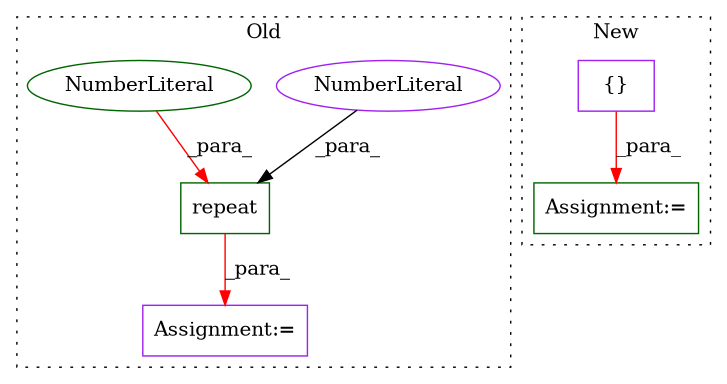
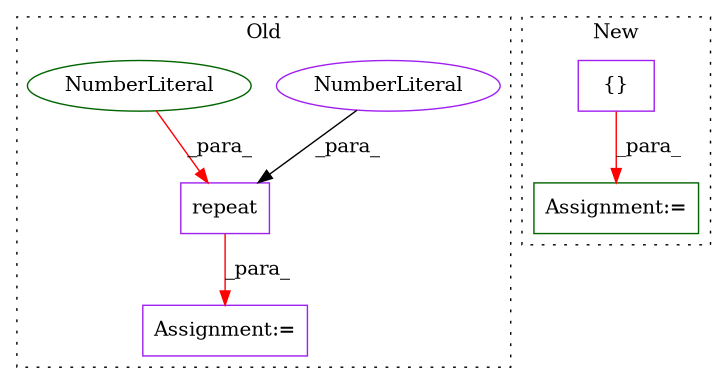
(225, 208) -> (225, 208)
